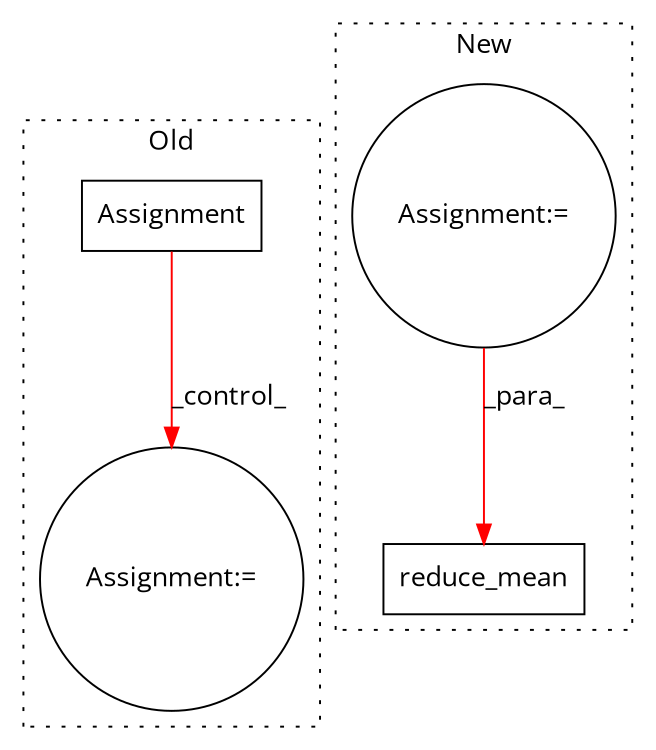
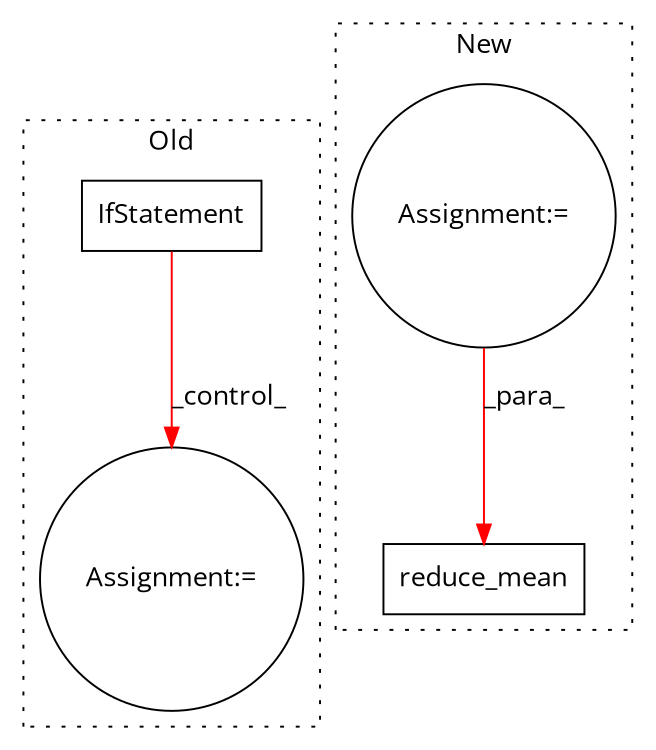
(172, 216) -> (172, 216)
